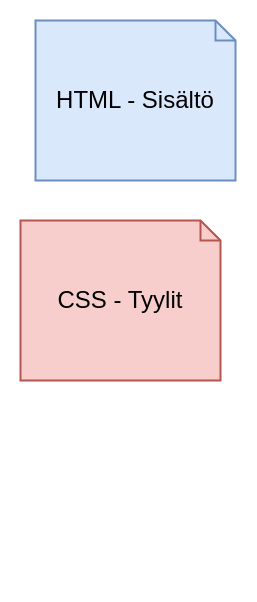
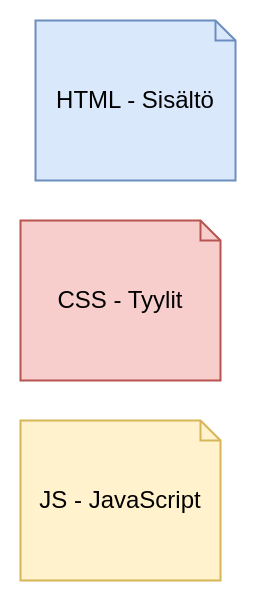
none -> (121, 501)
